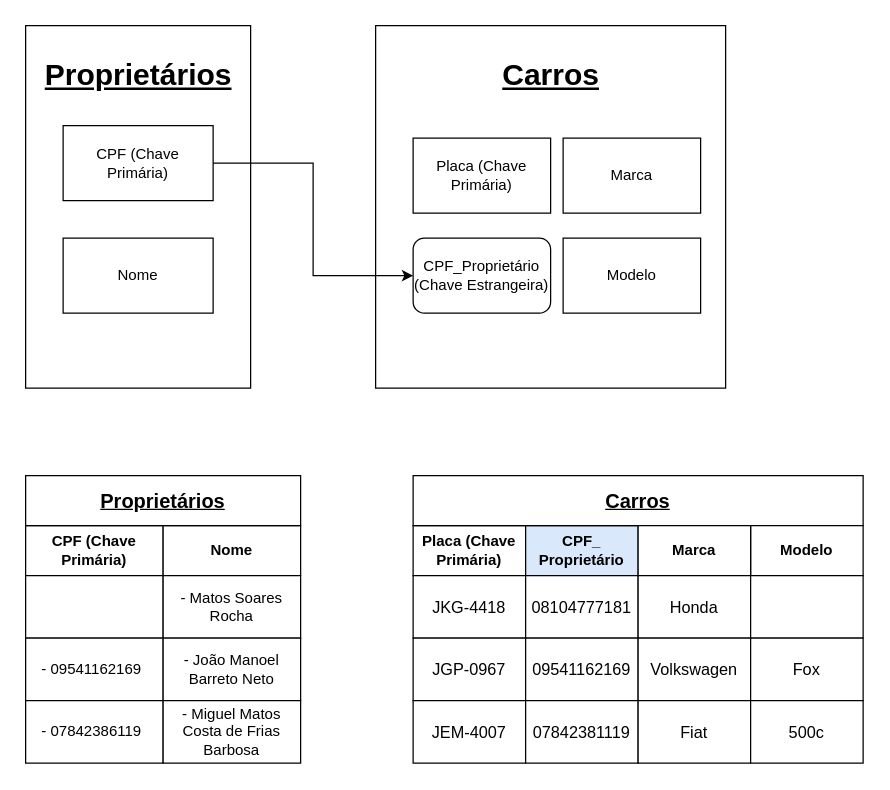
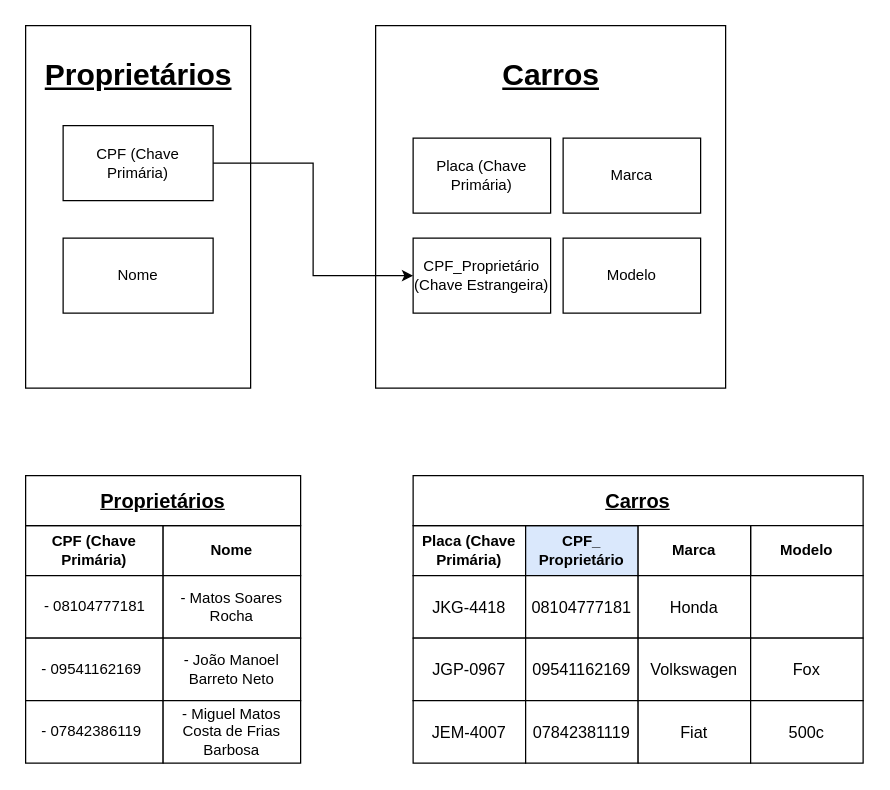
(482, 276) -> (482, 276)
none -> (94, 607)
